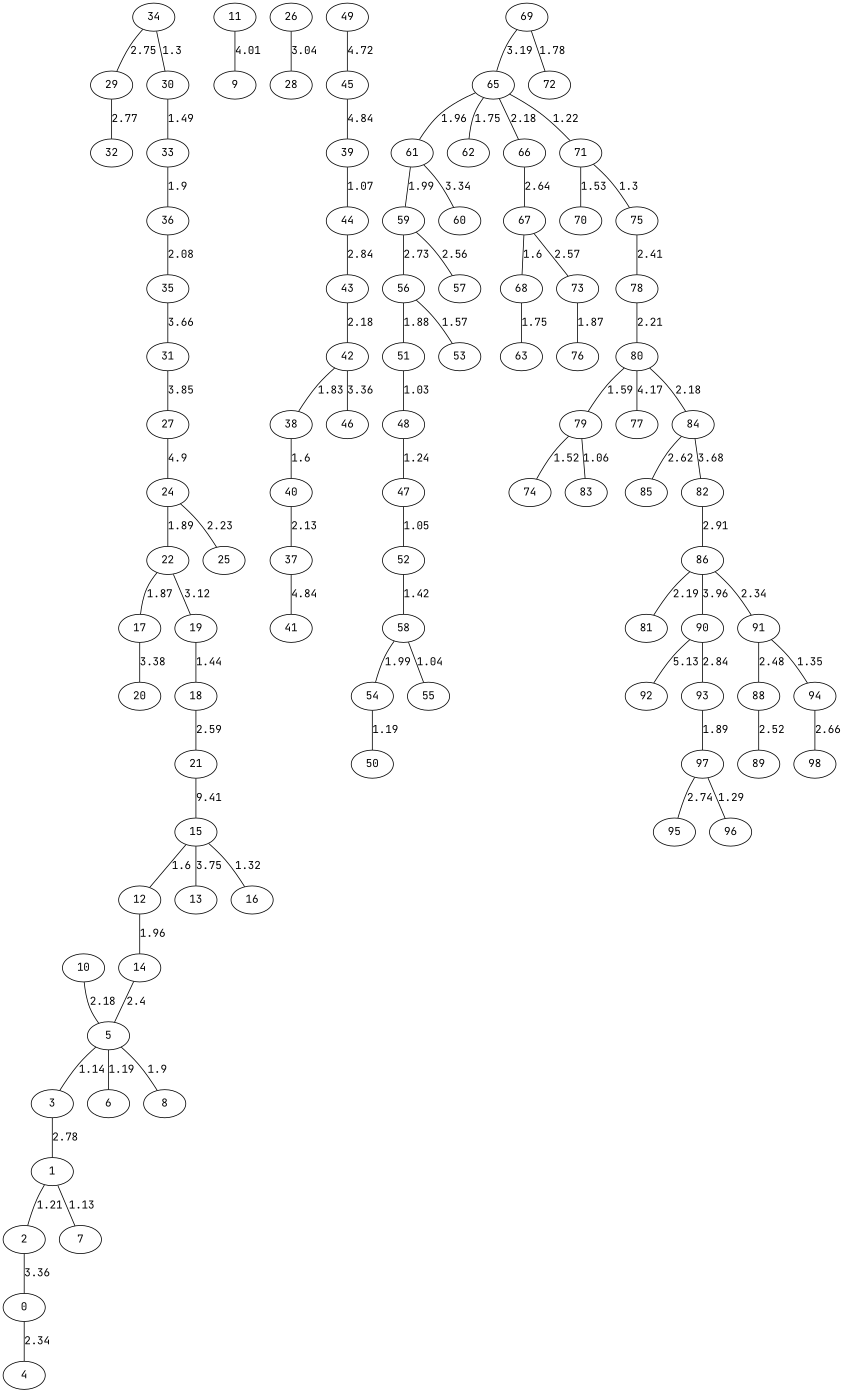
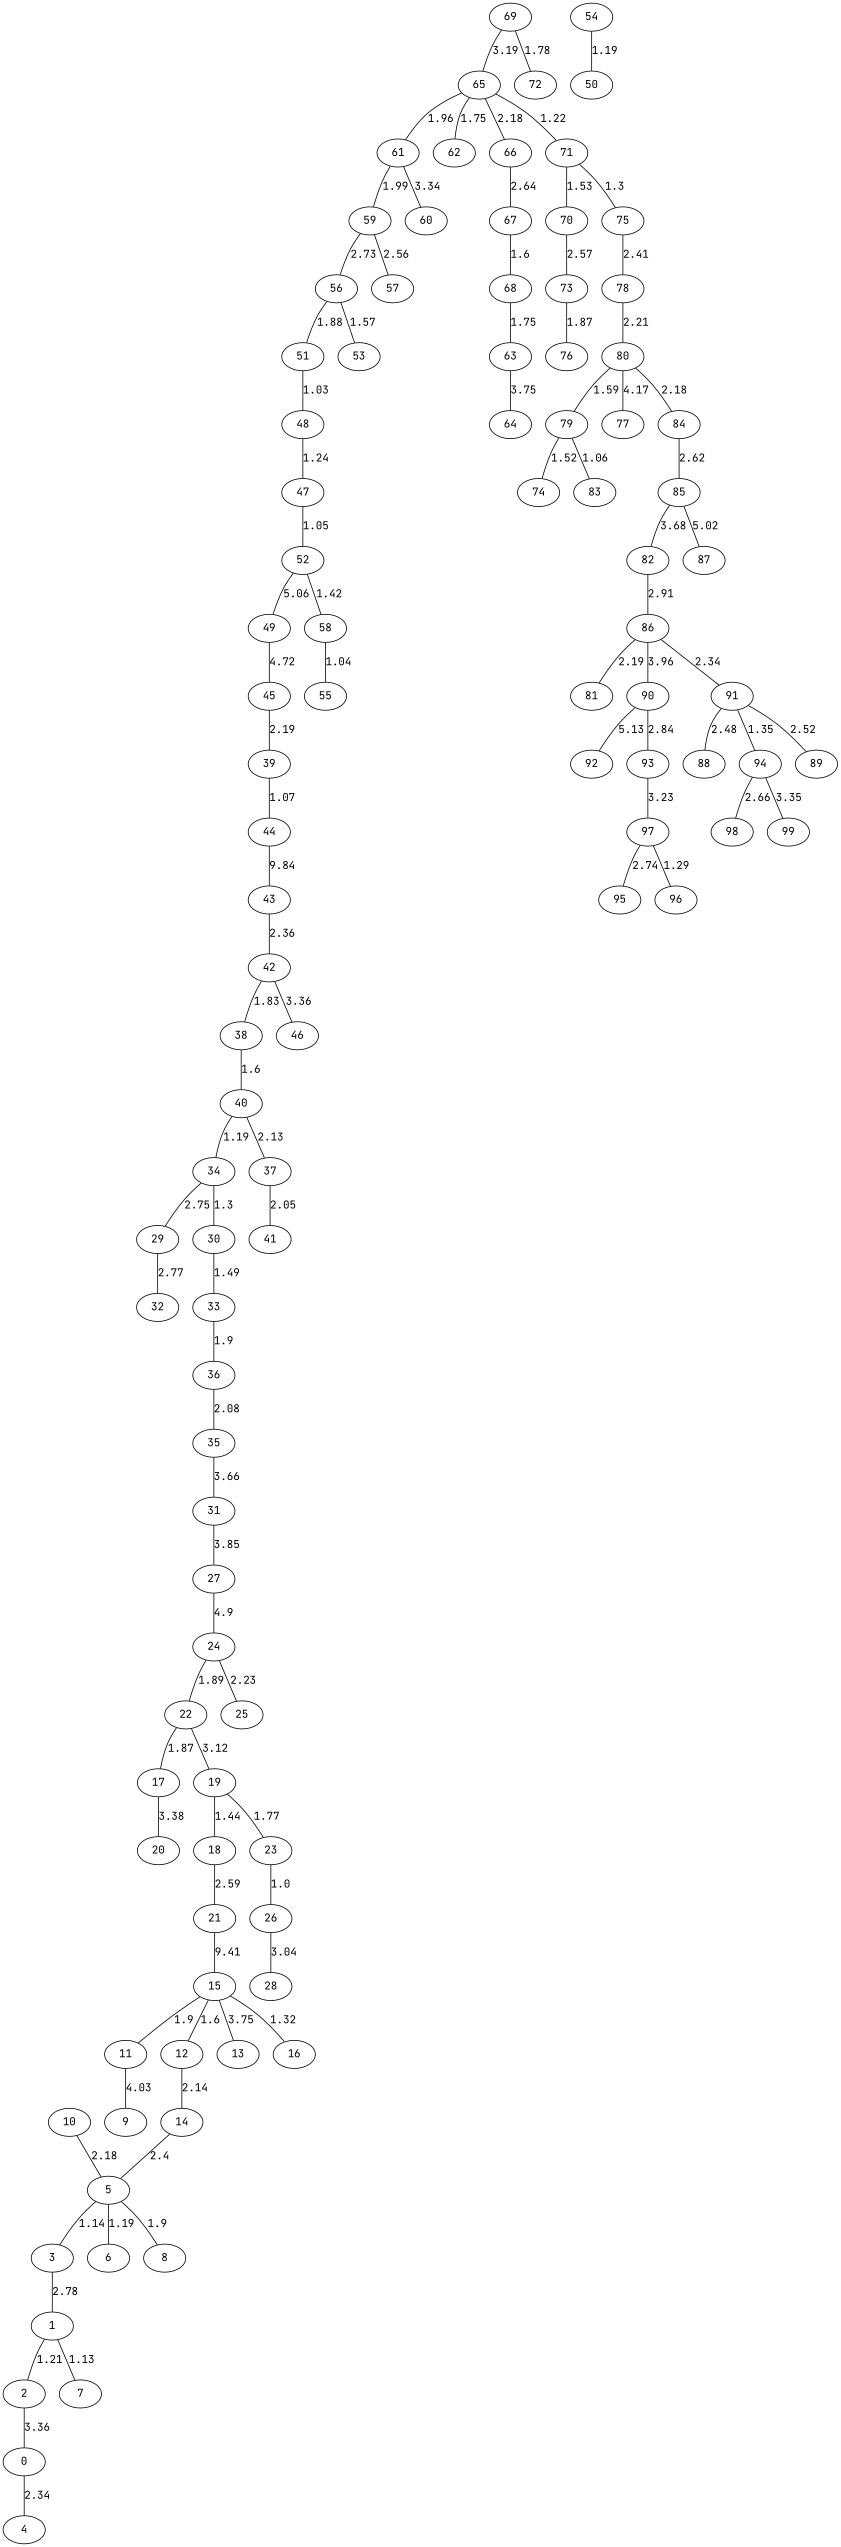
(248, 51) -> (139, 2088)
(361, 119) -> (283, 730)
(361, 255) -> (283, 866)
(551, 255) -> (567, 255)
(361, 323) -> (283, 934)
none -> (510, 425)
(698, 459) -> (658, 525)
none -> (704, 560)
none -> (281, 593)
(304, 594) -> (283, 1206)
(383, 661) -> none
(716, 730) -> (661, 798)
(759, 730) -> (779, 726)
none -> (788, 832)
(153, 934) -> (195, 2088)
none -> (222, 1136)
none -> (271, 1851)
none -> (168, 2019)
